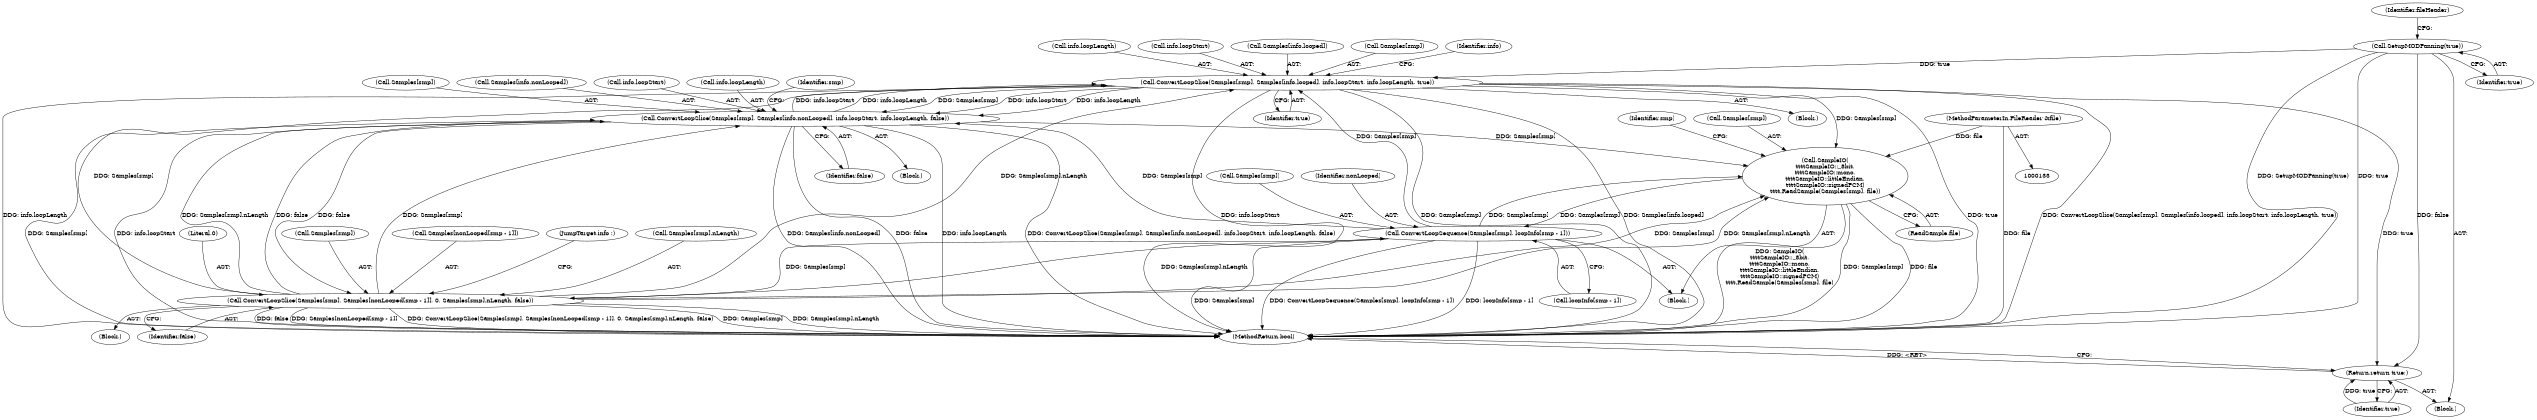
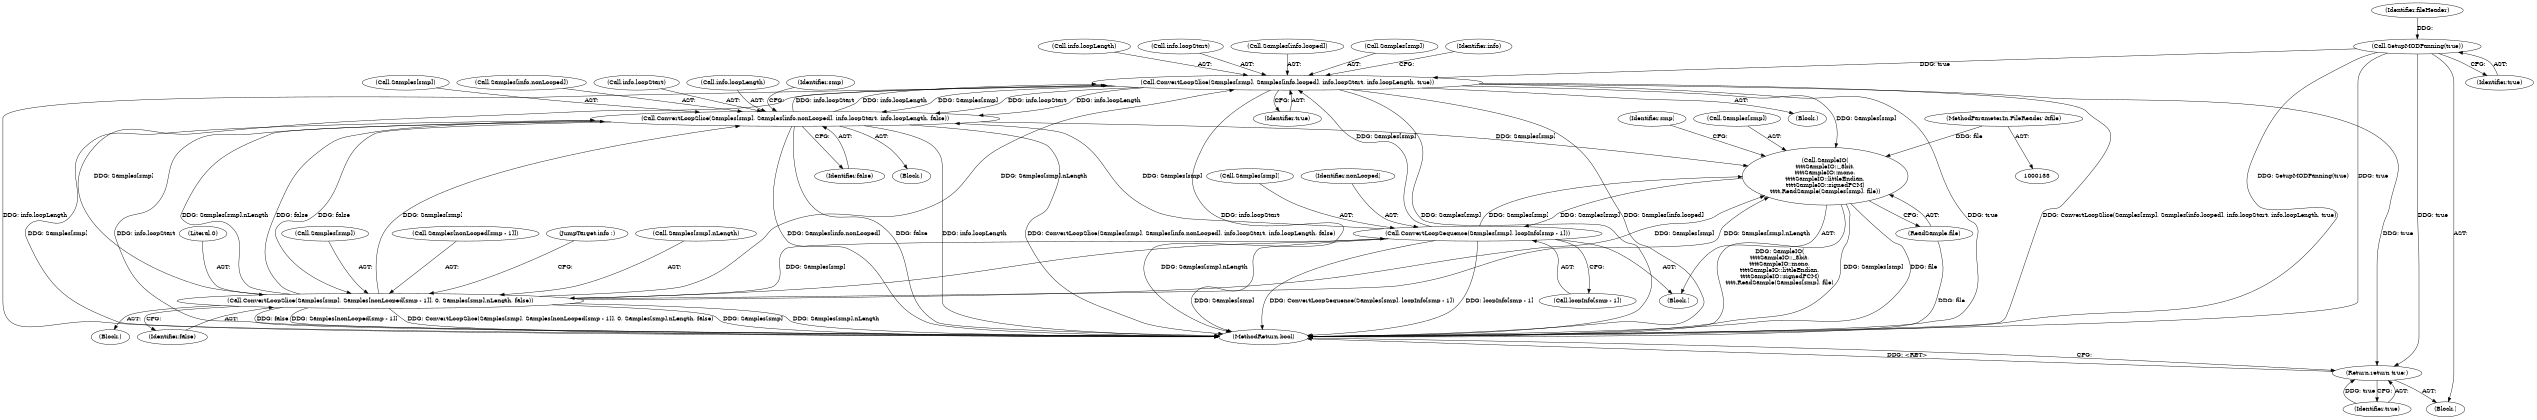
(2426, 28) -> (2426, 28)
(2433, 216) -> (2433, 216)
(1752, 331) -> (1661, 335)
